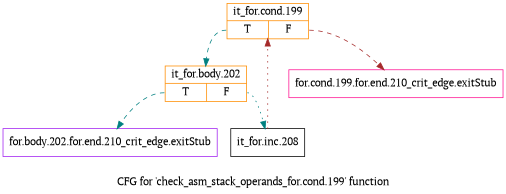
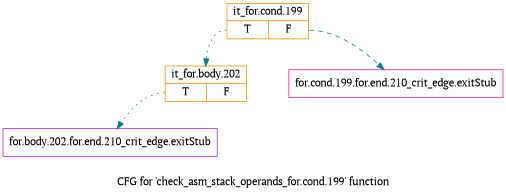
(211, 40) -> (211, 40)
(347, 41) -> (347, 41)
(140, 102) -> (140, 102)
(268, 143) -> none
